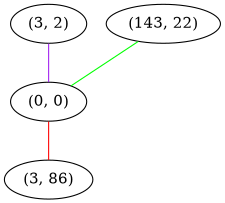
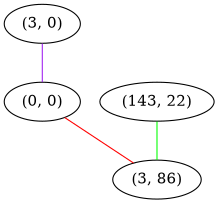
(49, 24) -> (42, 24)
(105, 64) -> (157, 141)
